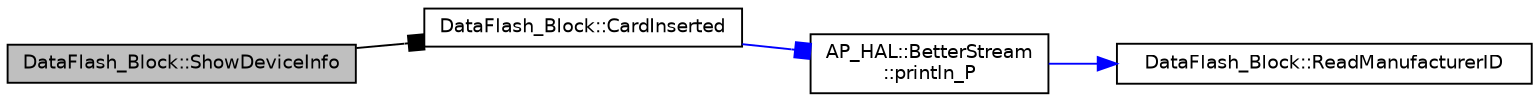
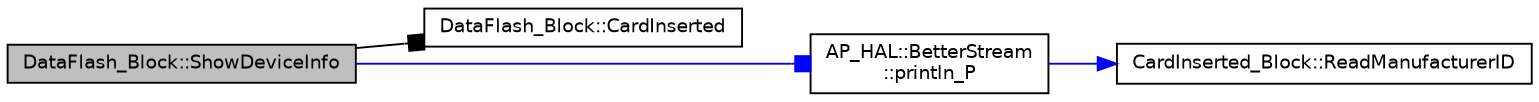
(767, 47) -> (574, 64)
(1324, 64) -> (1324, 64)
